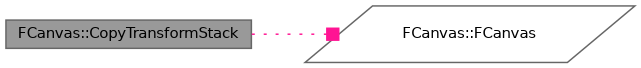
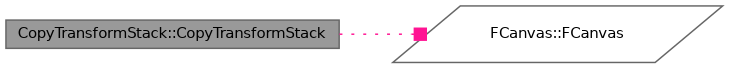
(129, 34) -> (173, 34)
